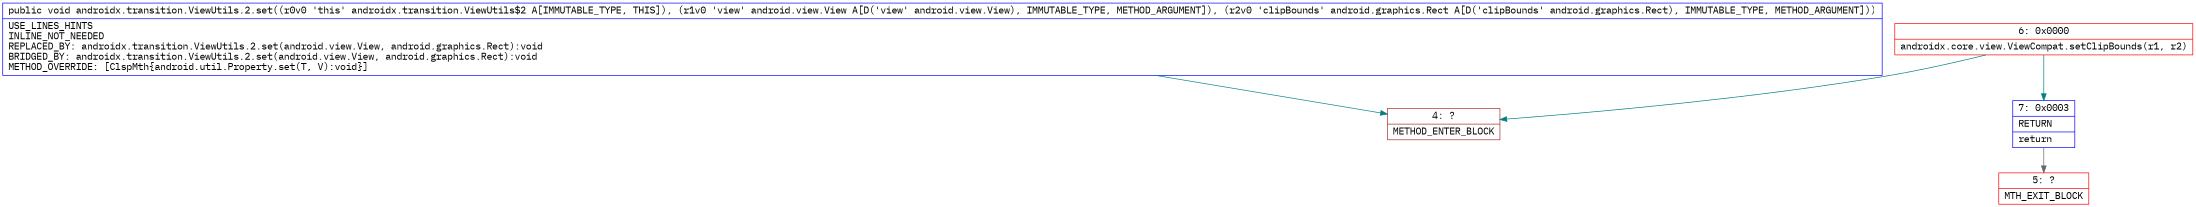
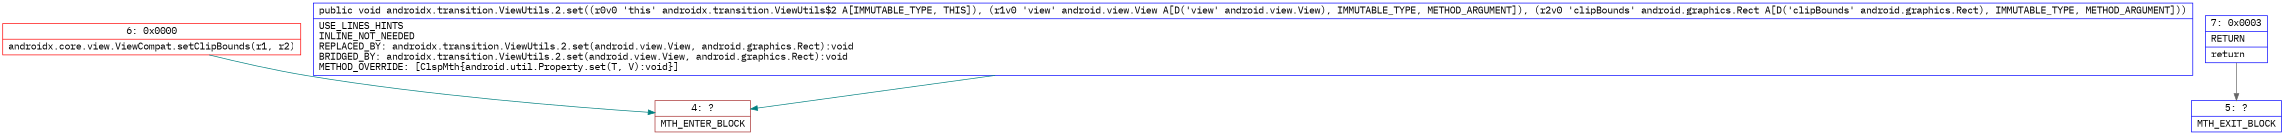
(2044, 74) -> none
(1444, 132) -> (703, 124)
(2044, 189) -> (2236, 116)
